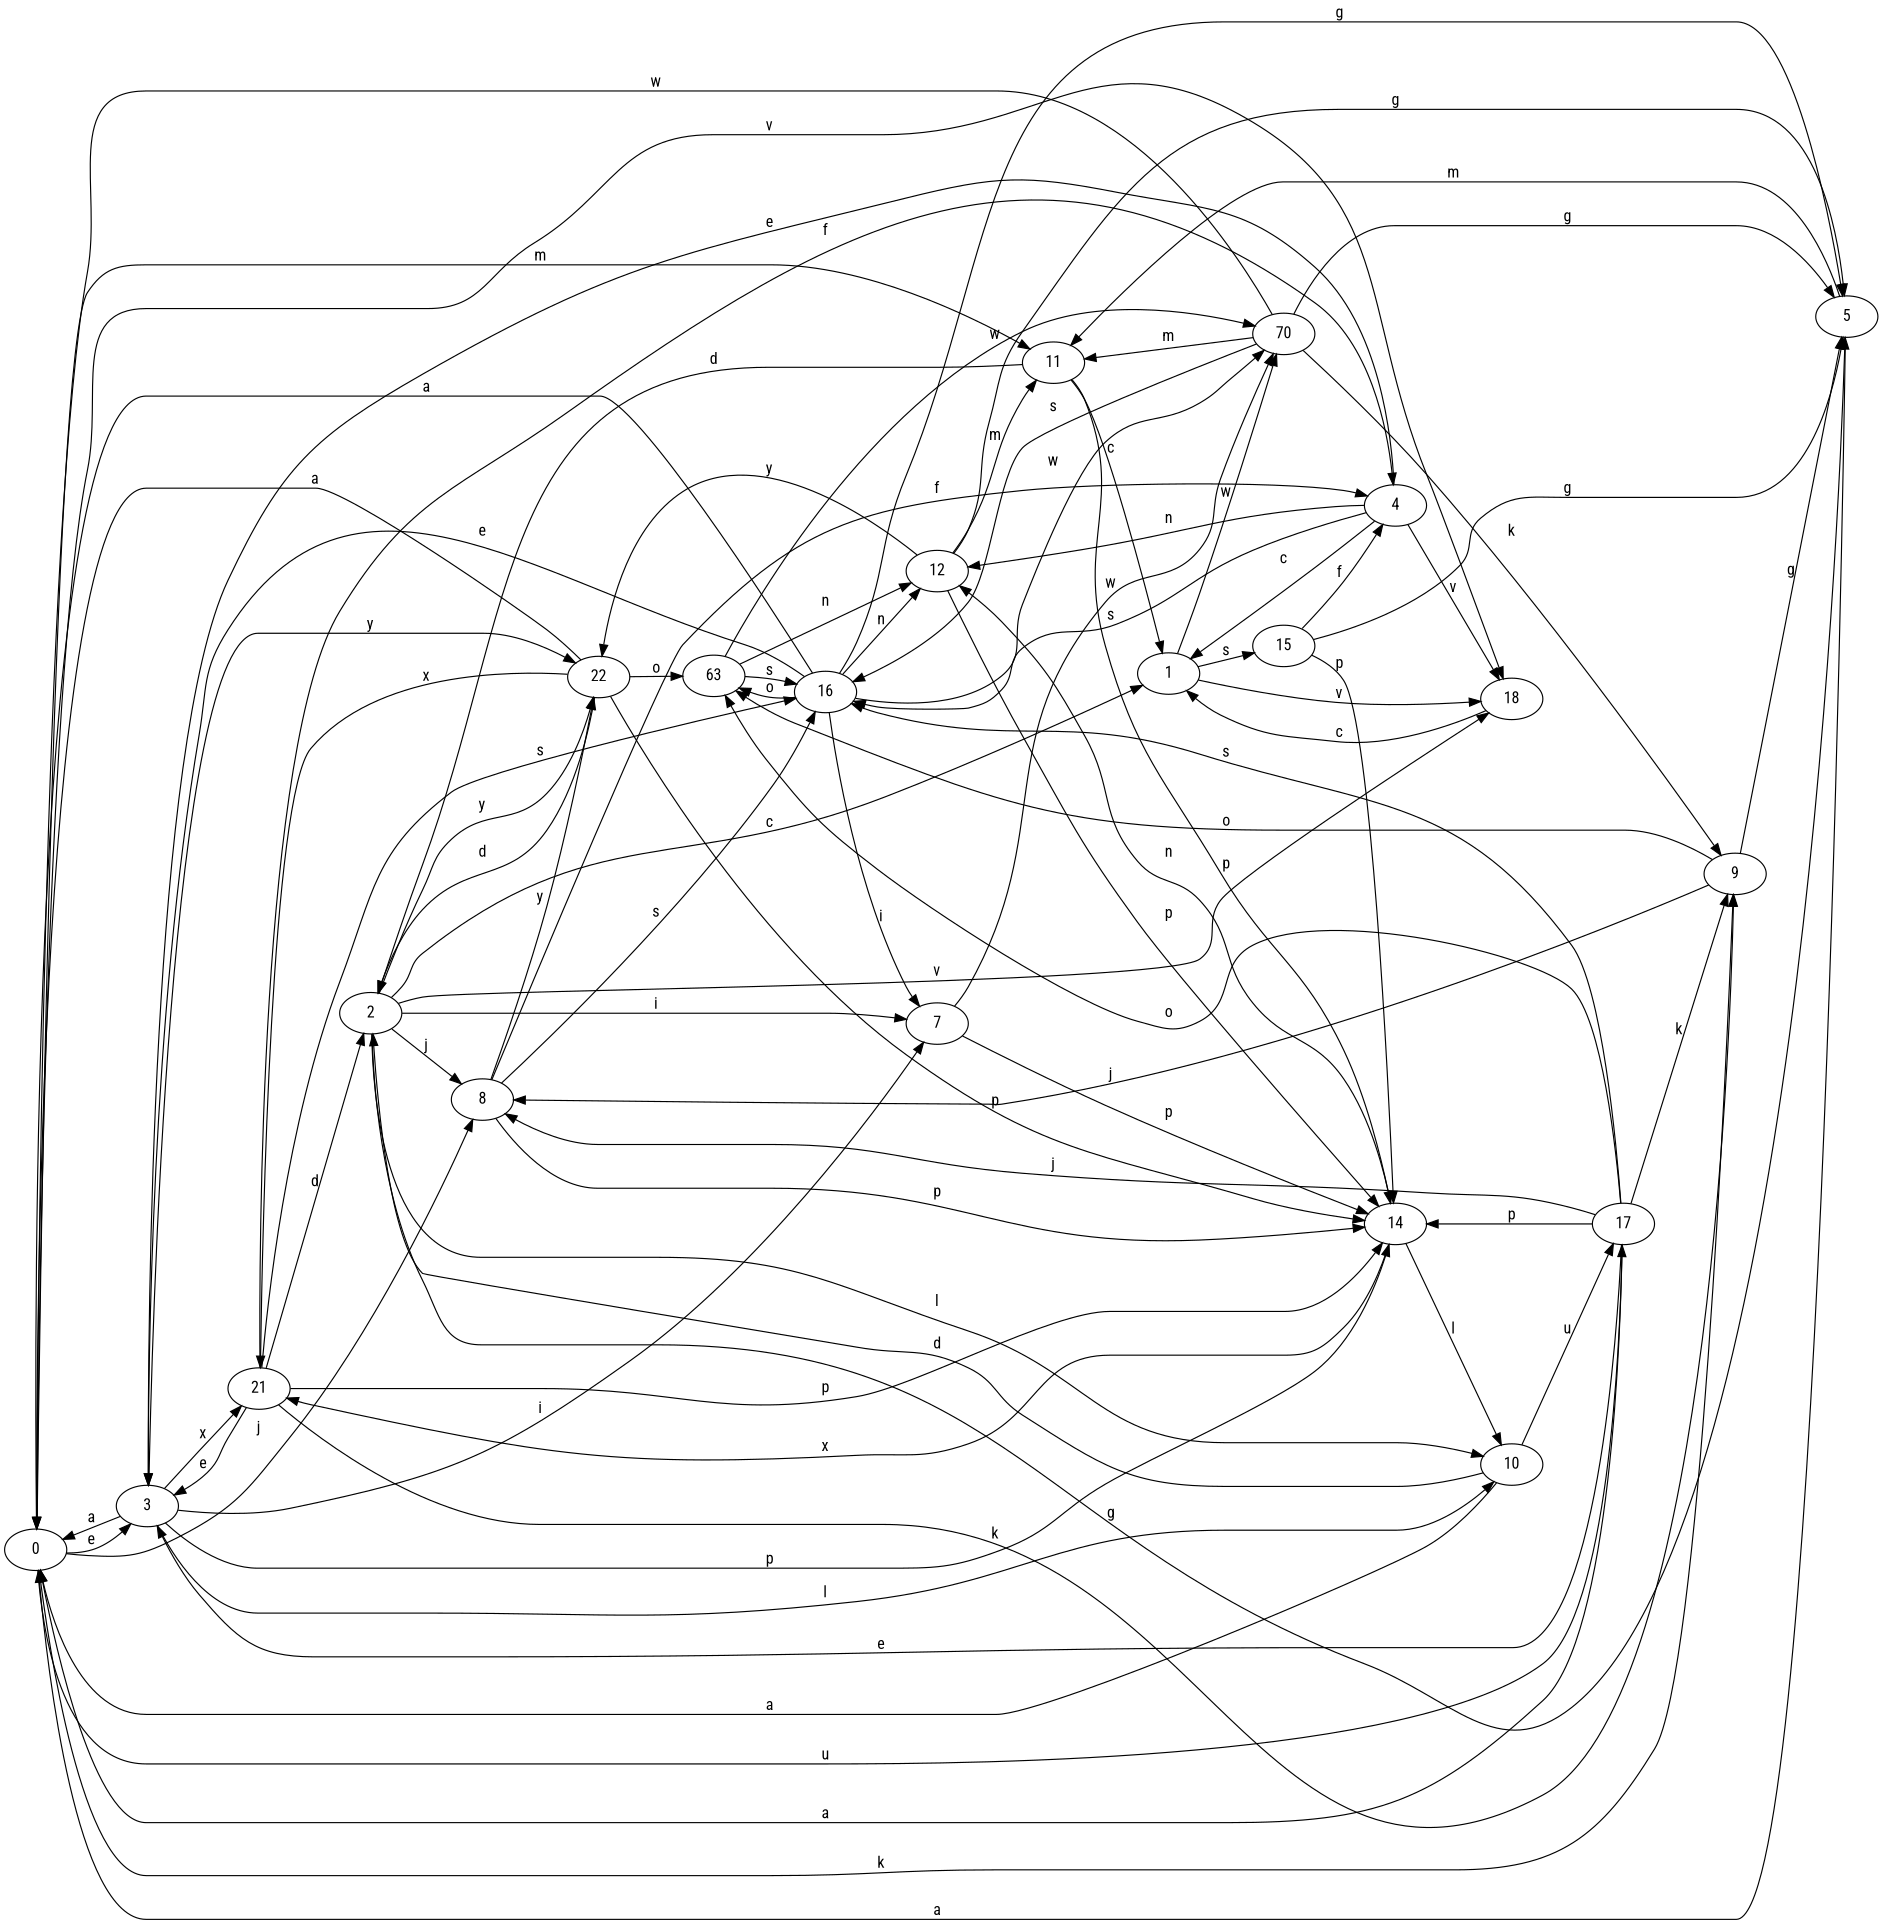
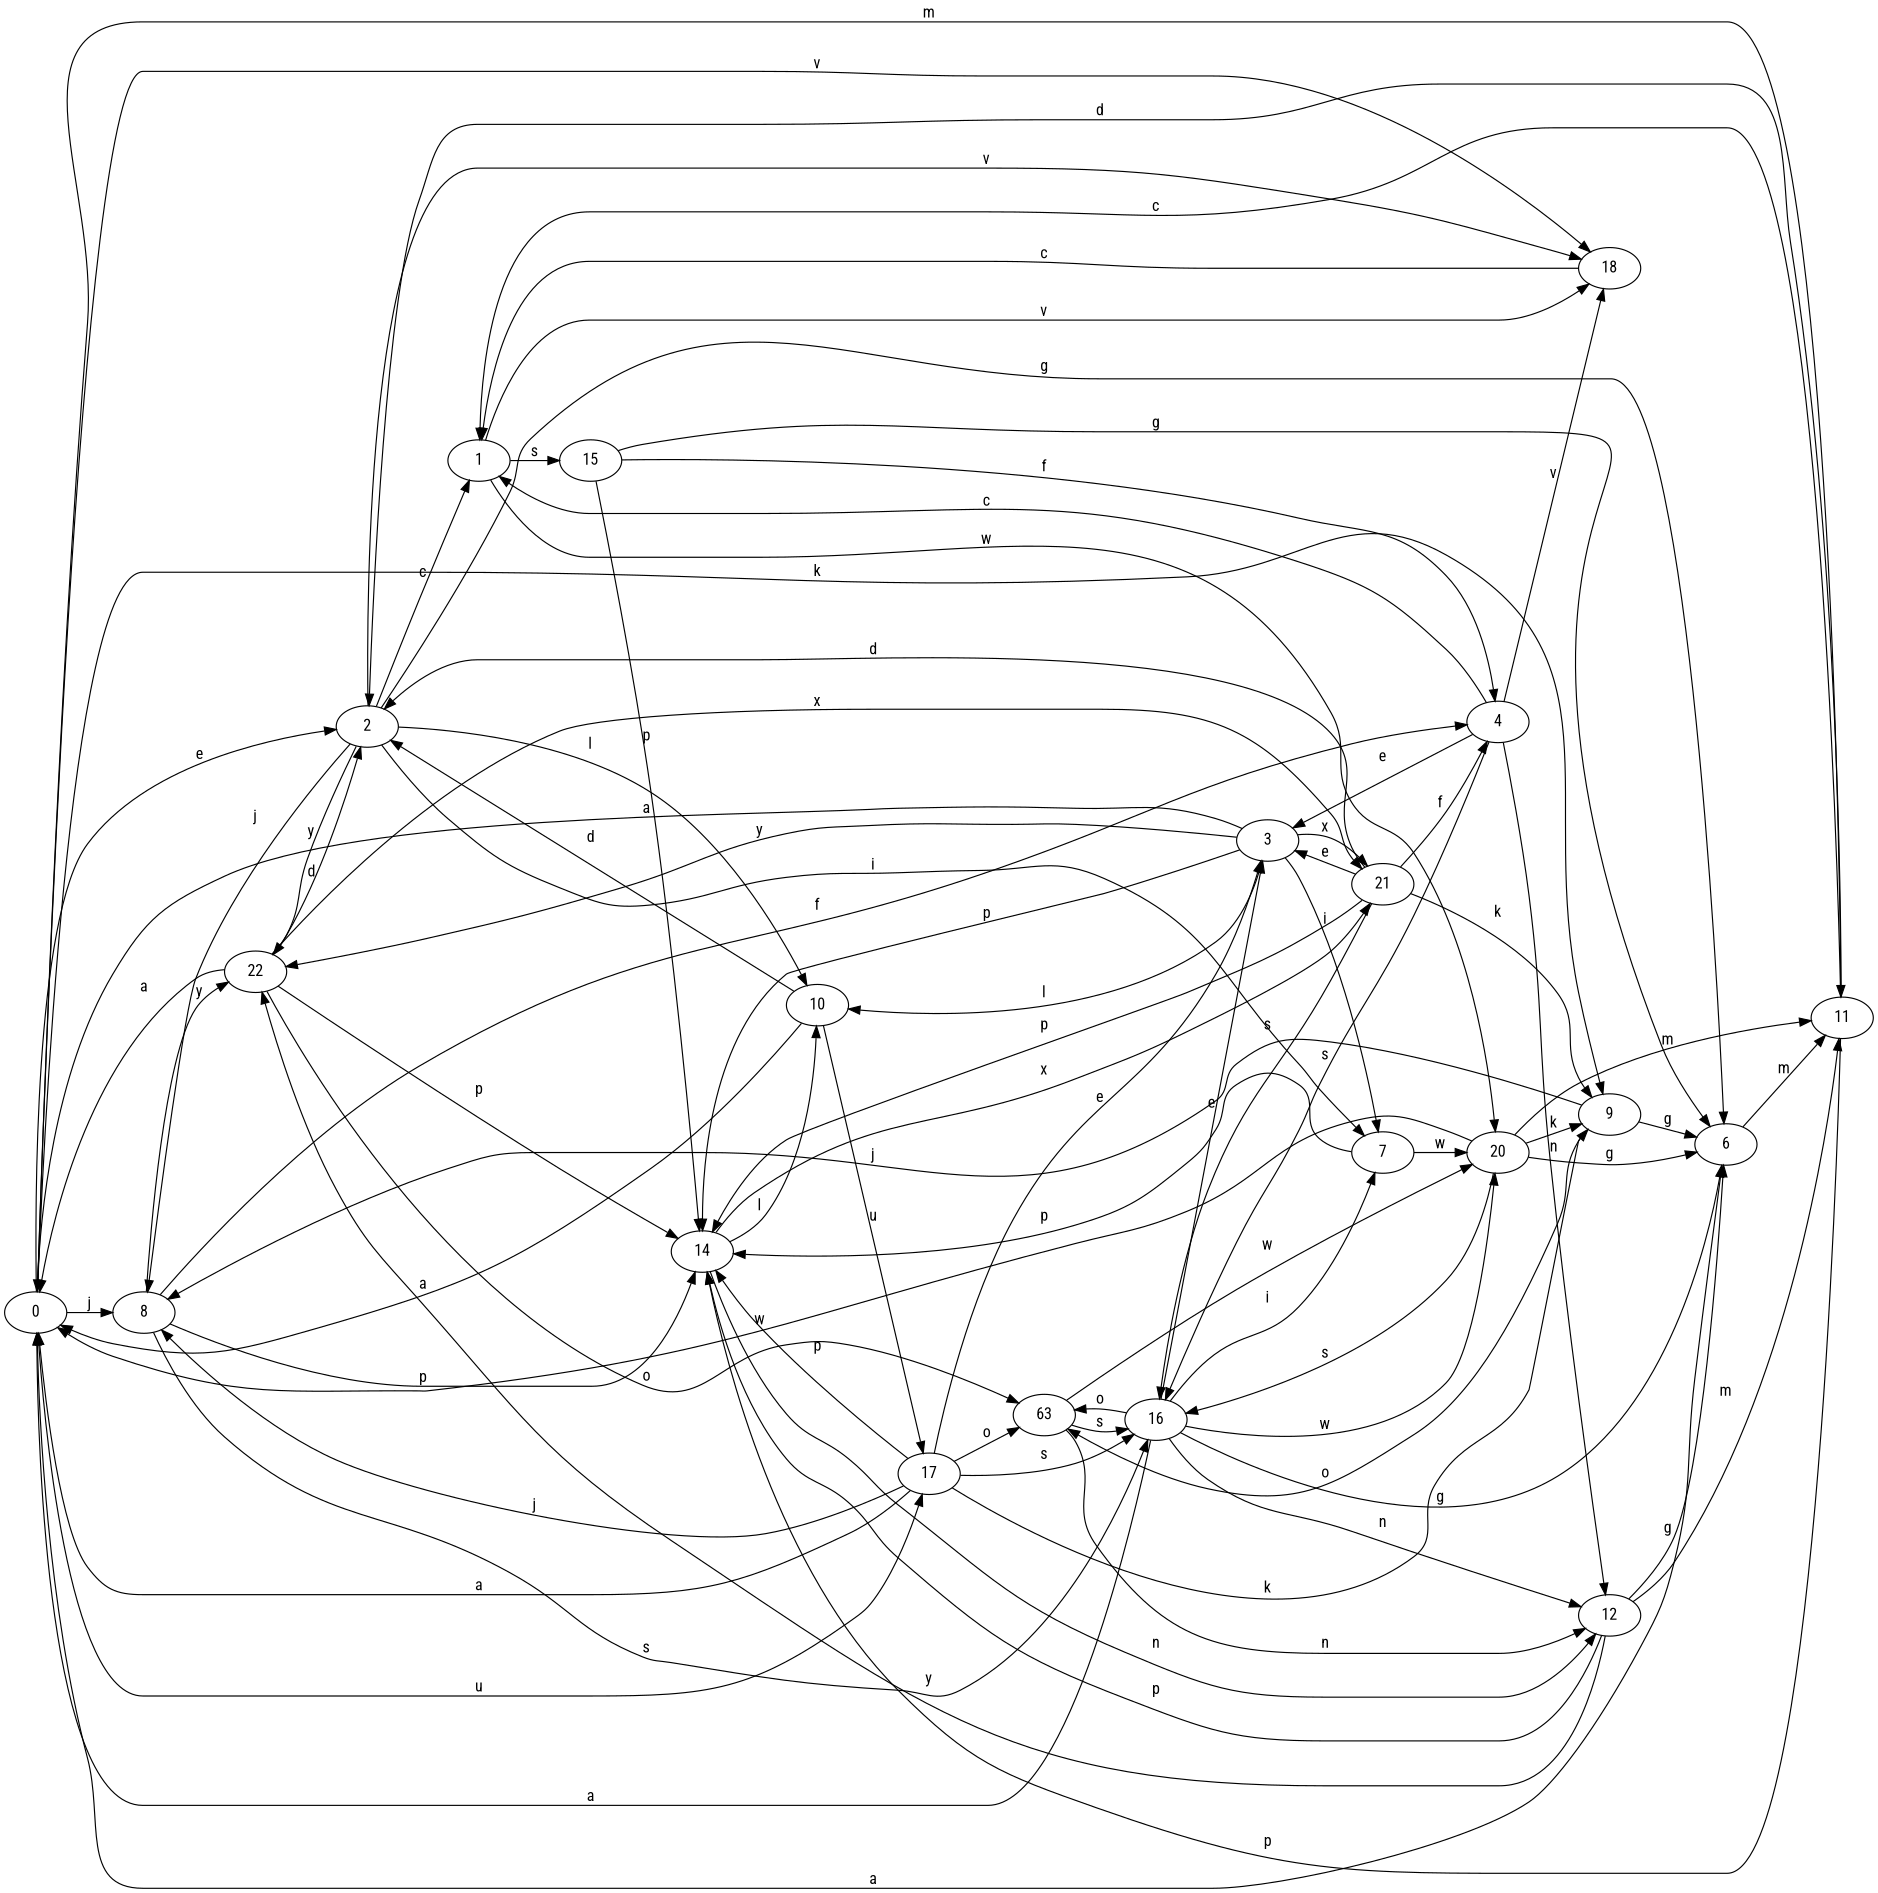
(1847, 317) -> (1726, 1144)
(1284, 334) -> (1498, 1153)
(97, 1548) -> (79, 862)
